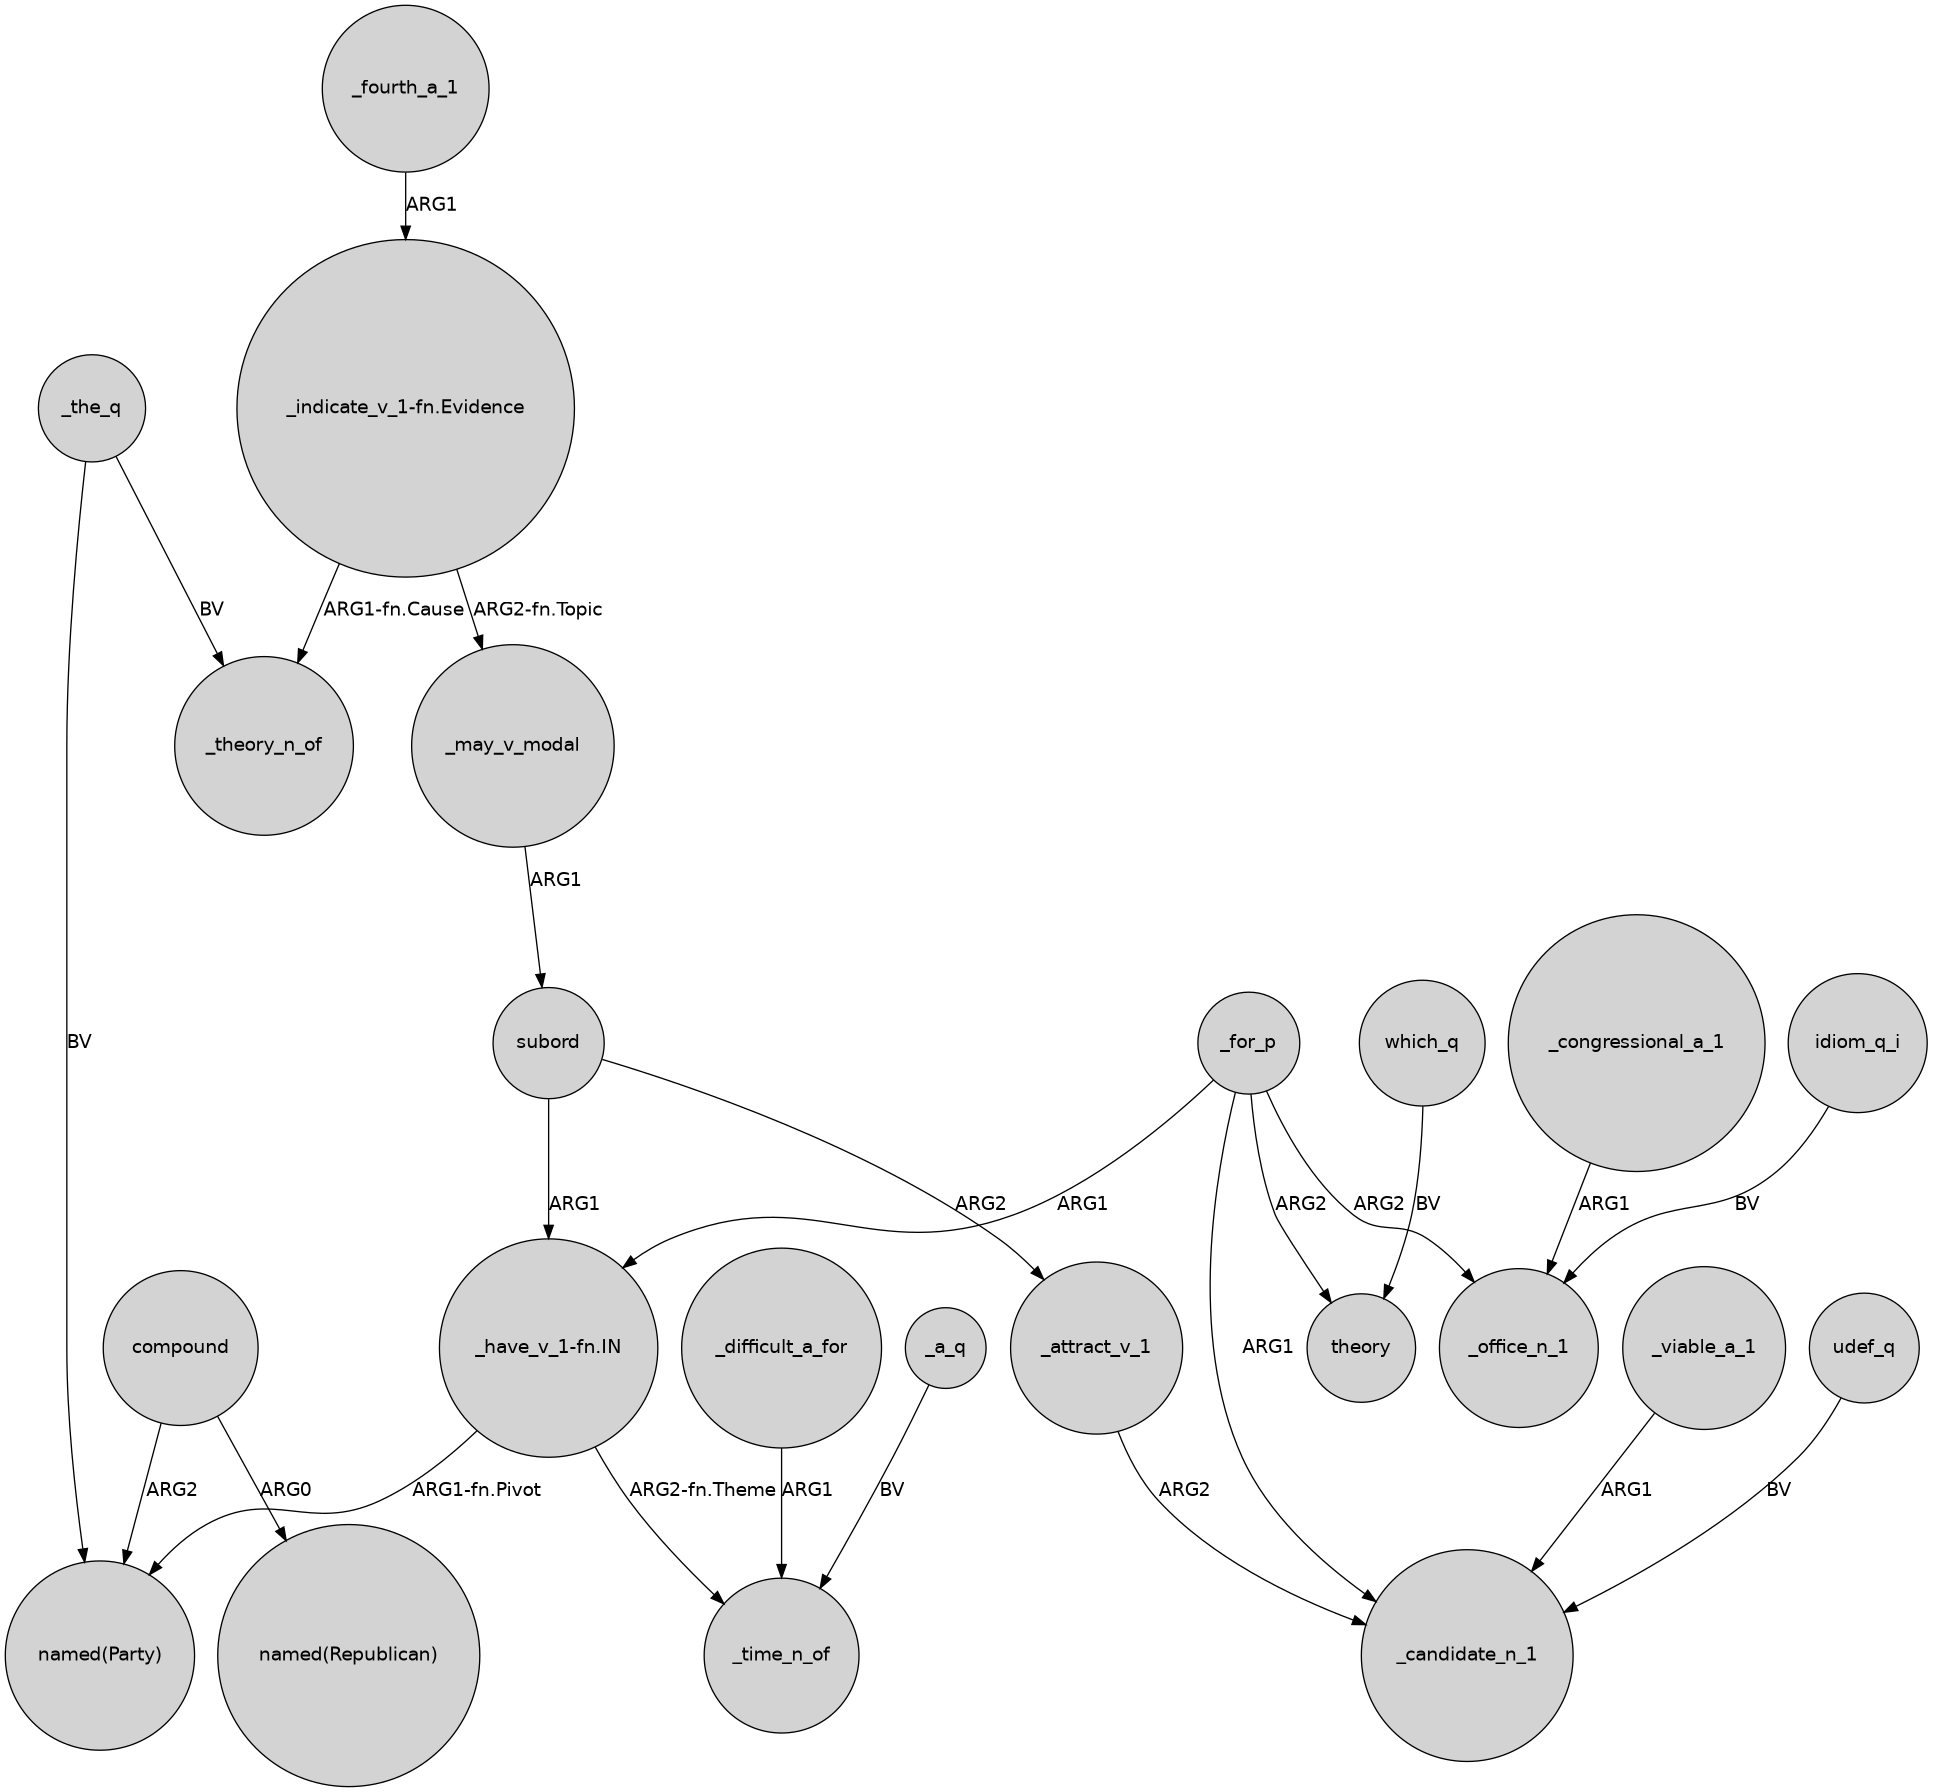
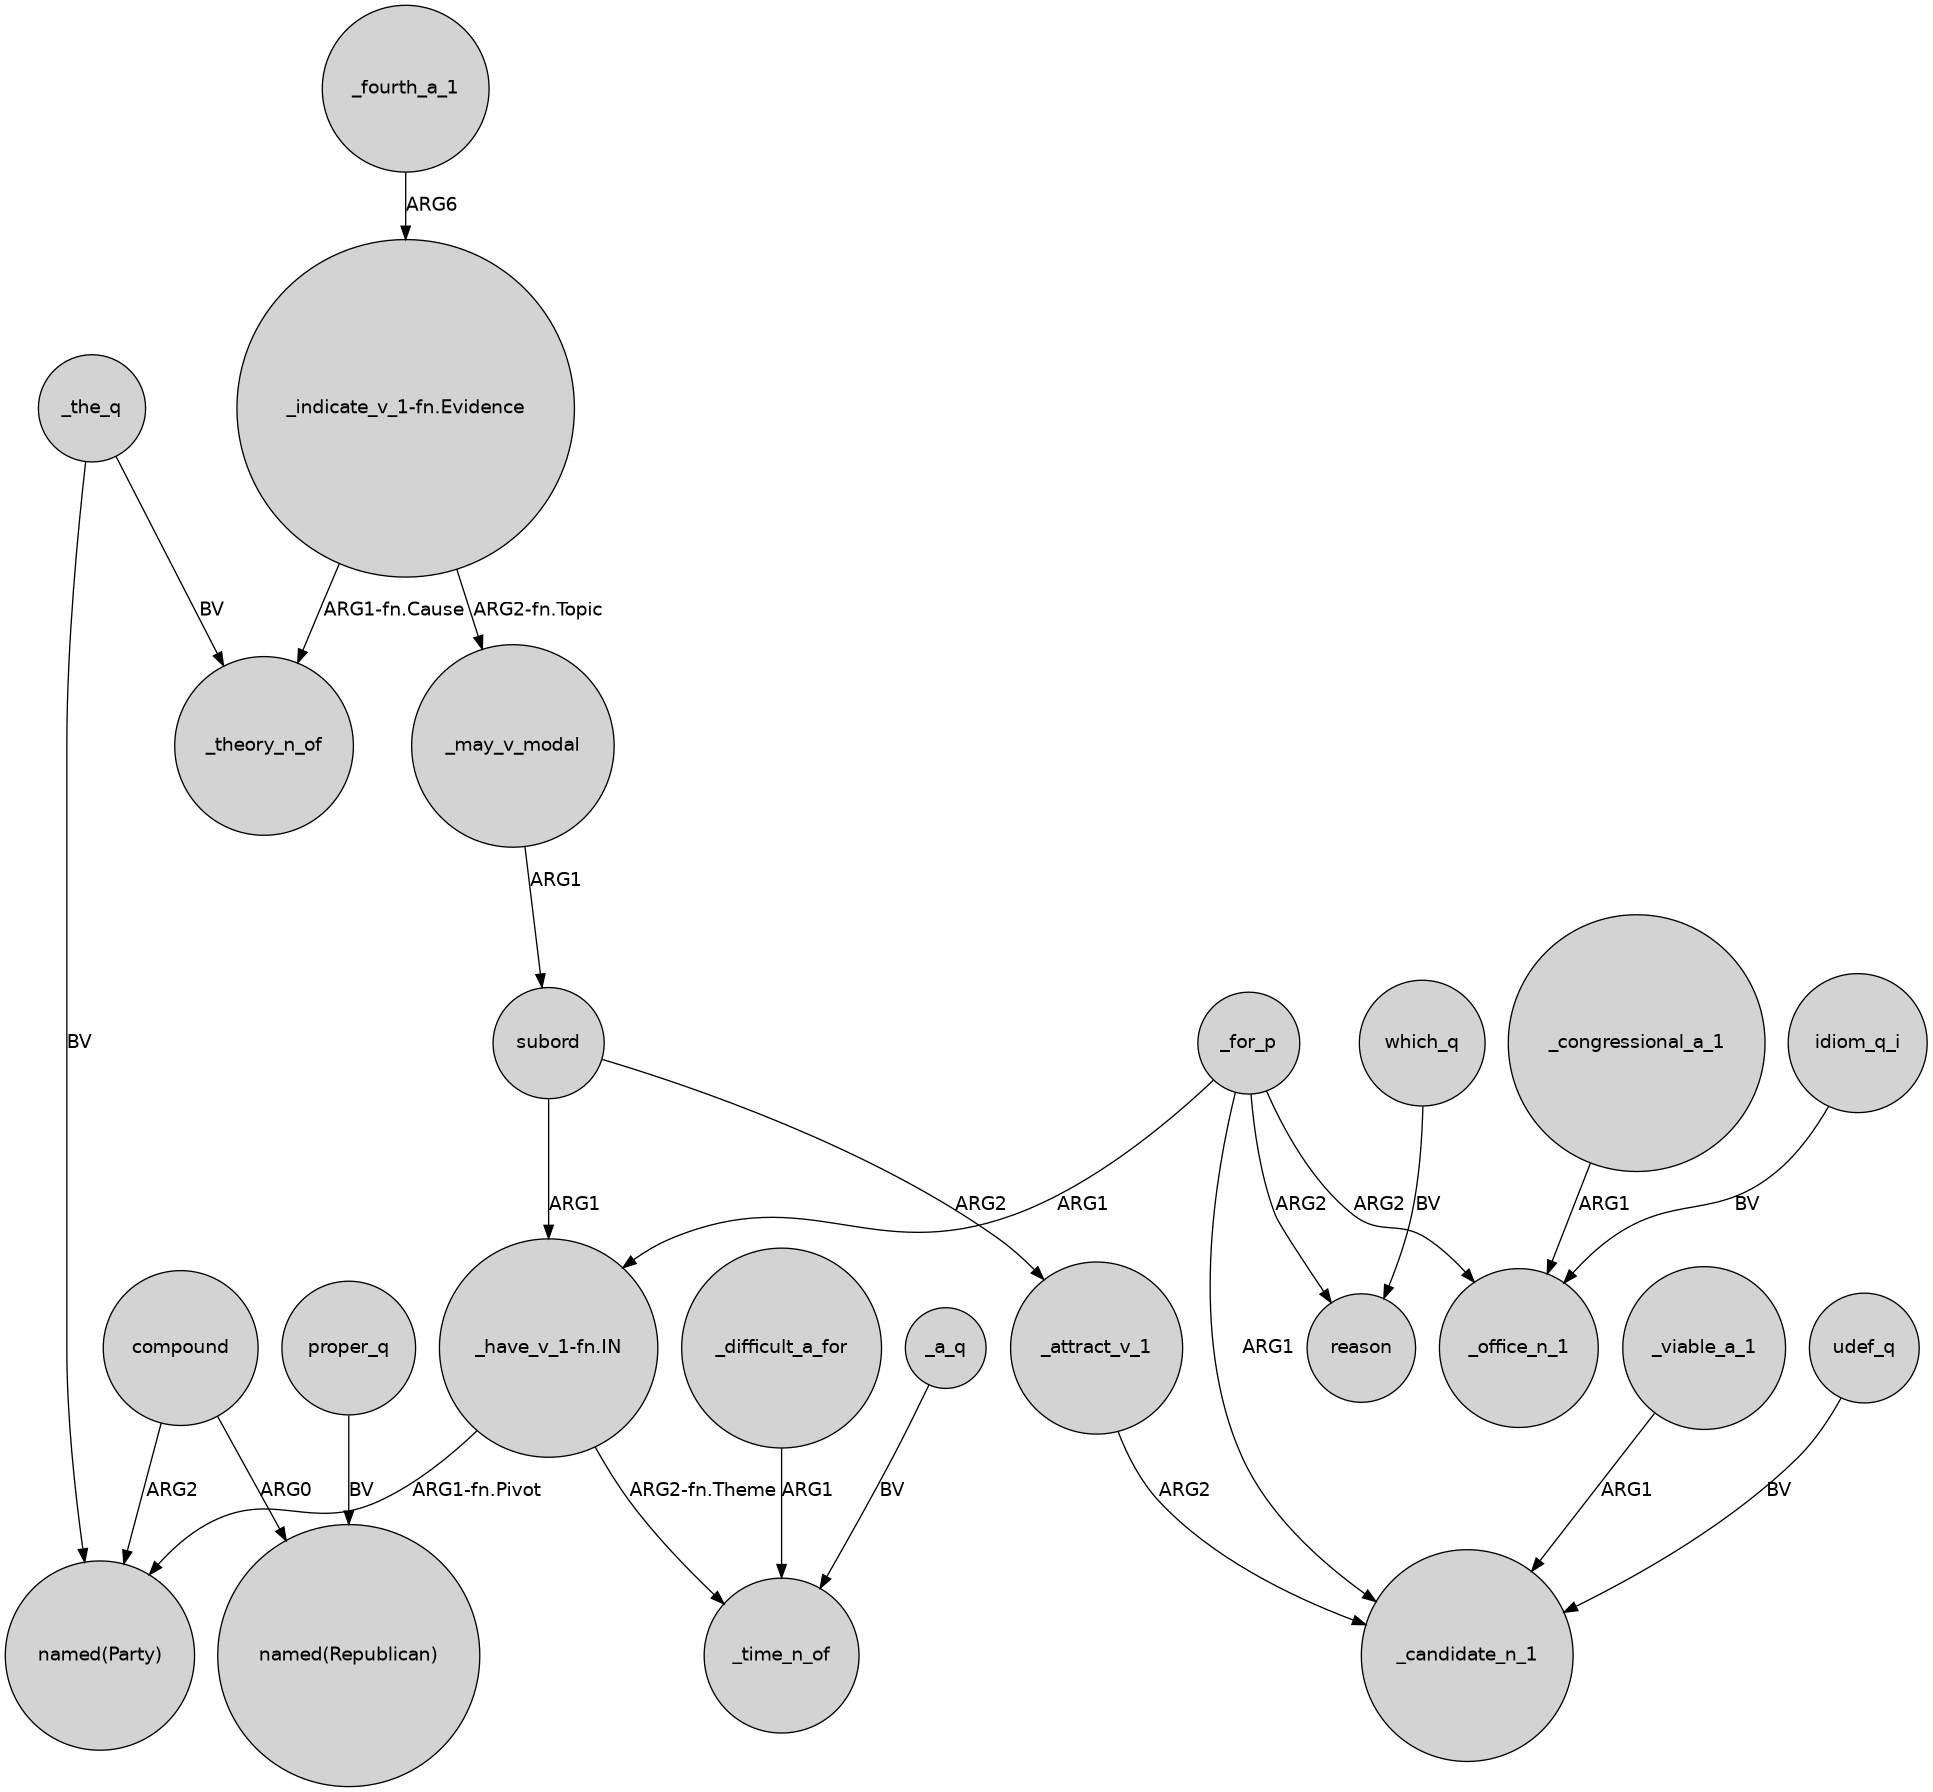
(432, 206) -> (432, 206)
none -> (349, 1348)
(1361, 1348) -> (1361, 1348)
